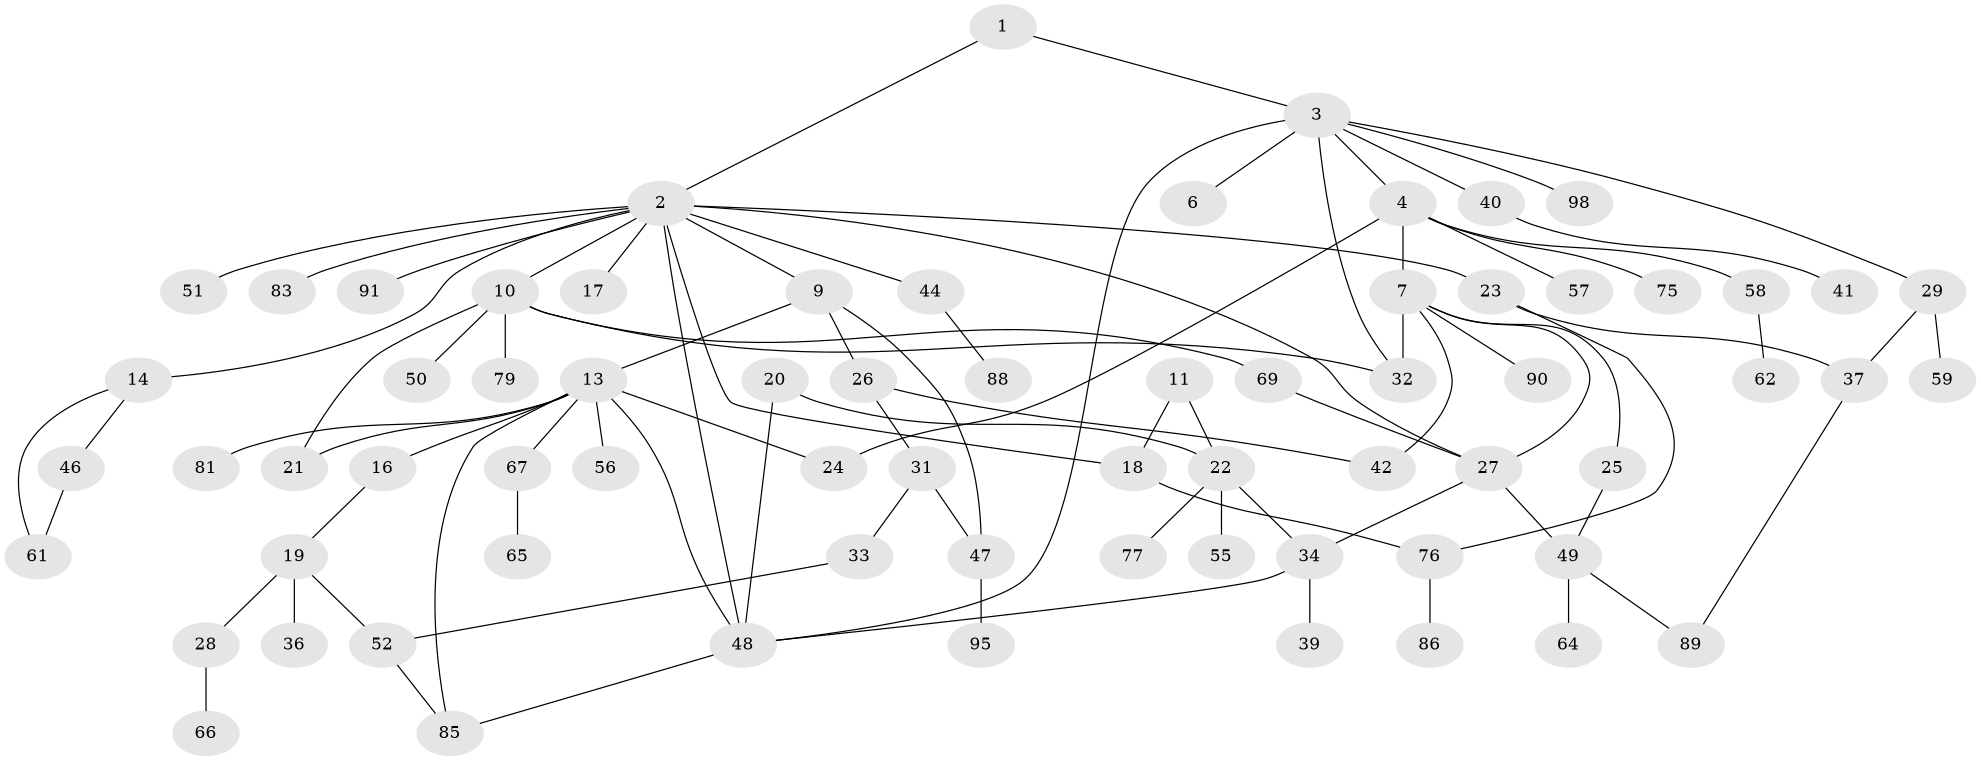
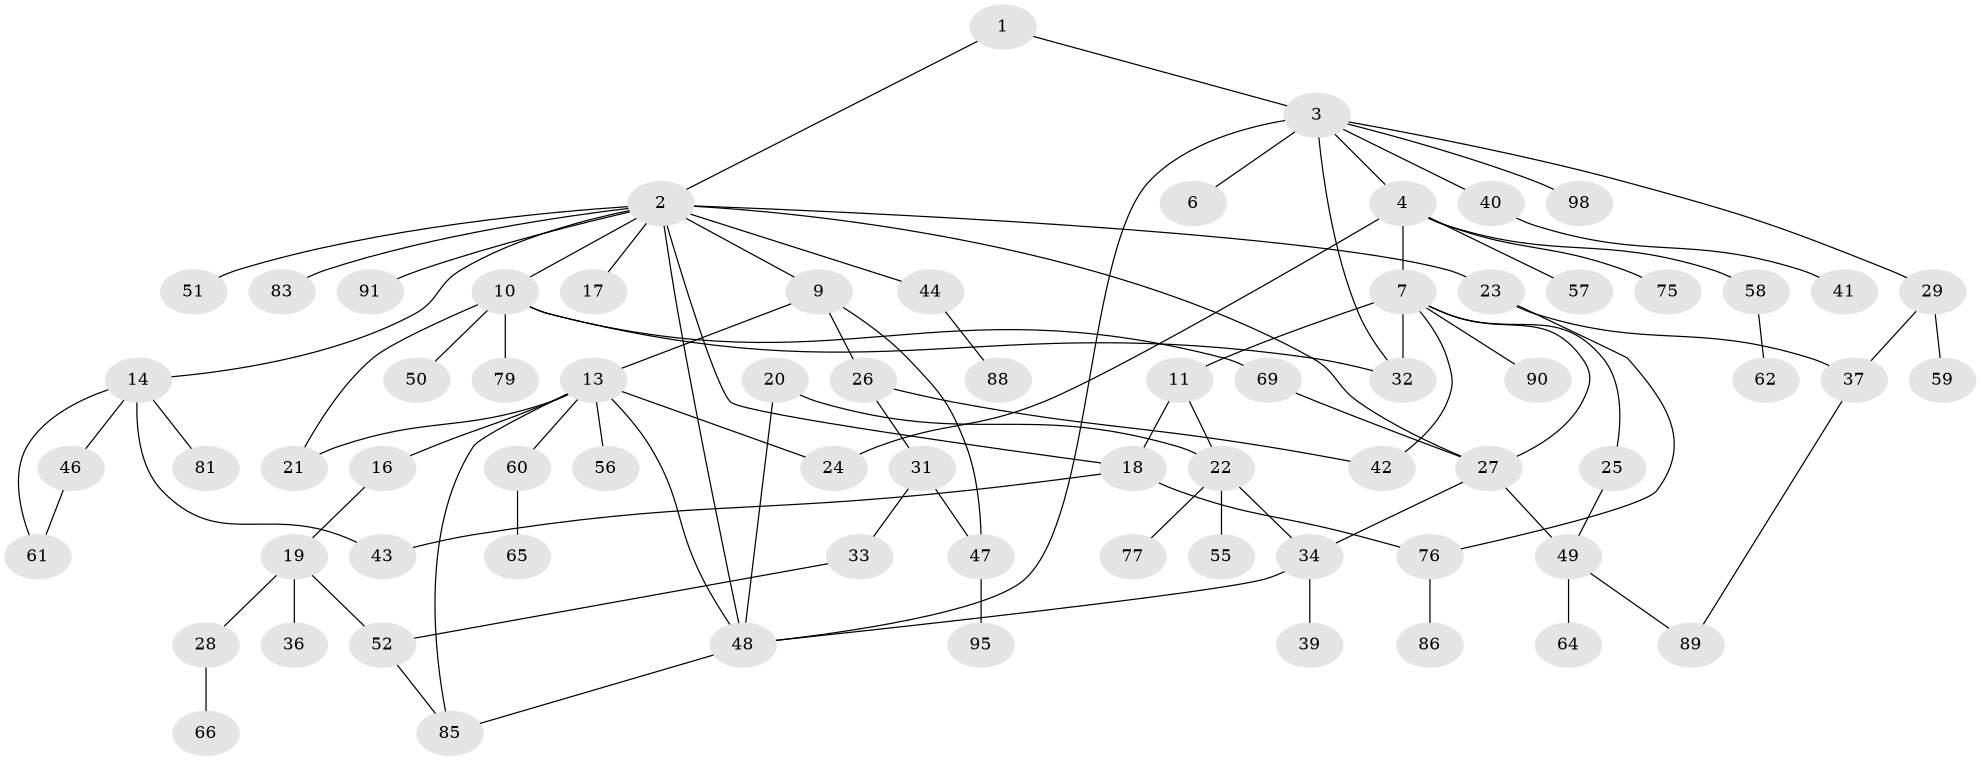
none -> (1289, 333)
(391, 425) -> (172, 424)
(518, 468) -> (518, 468)
none -> (383, 557)
